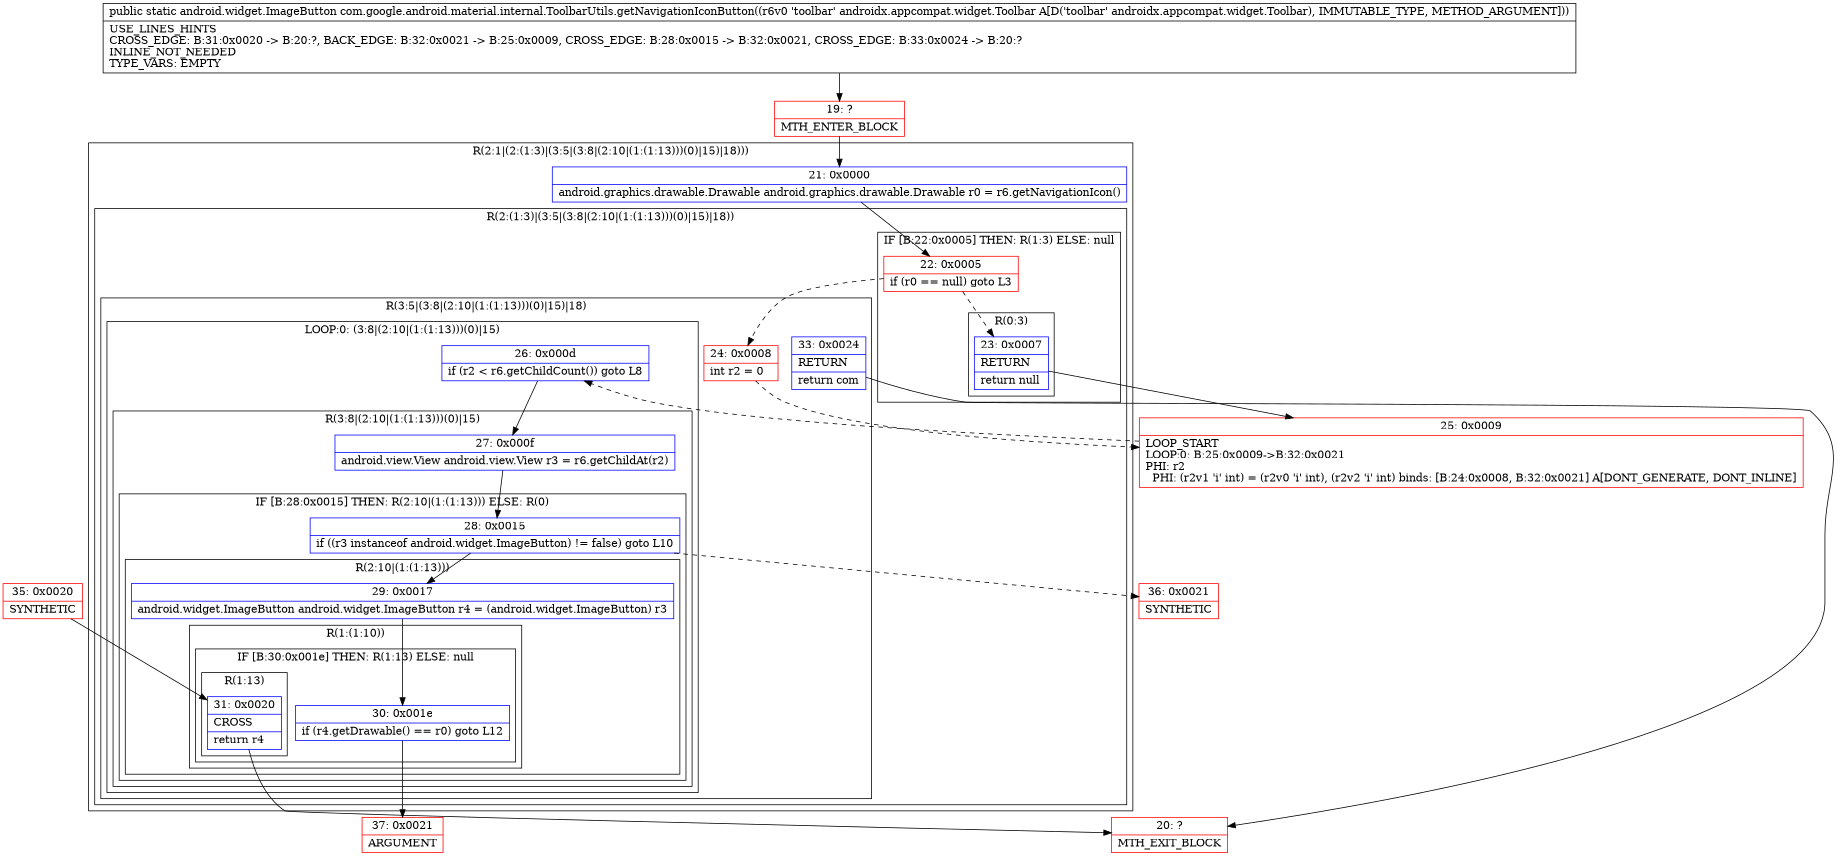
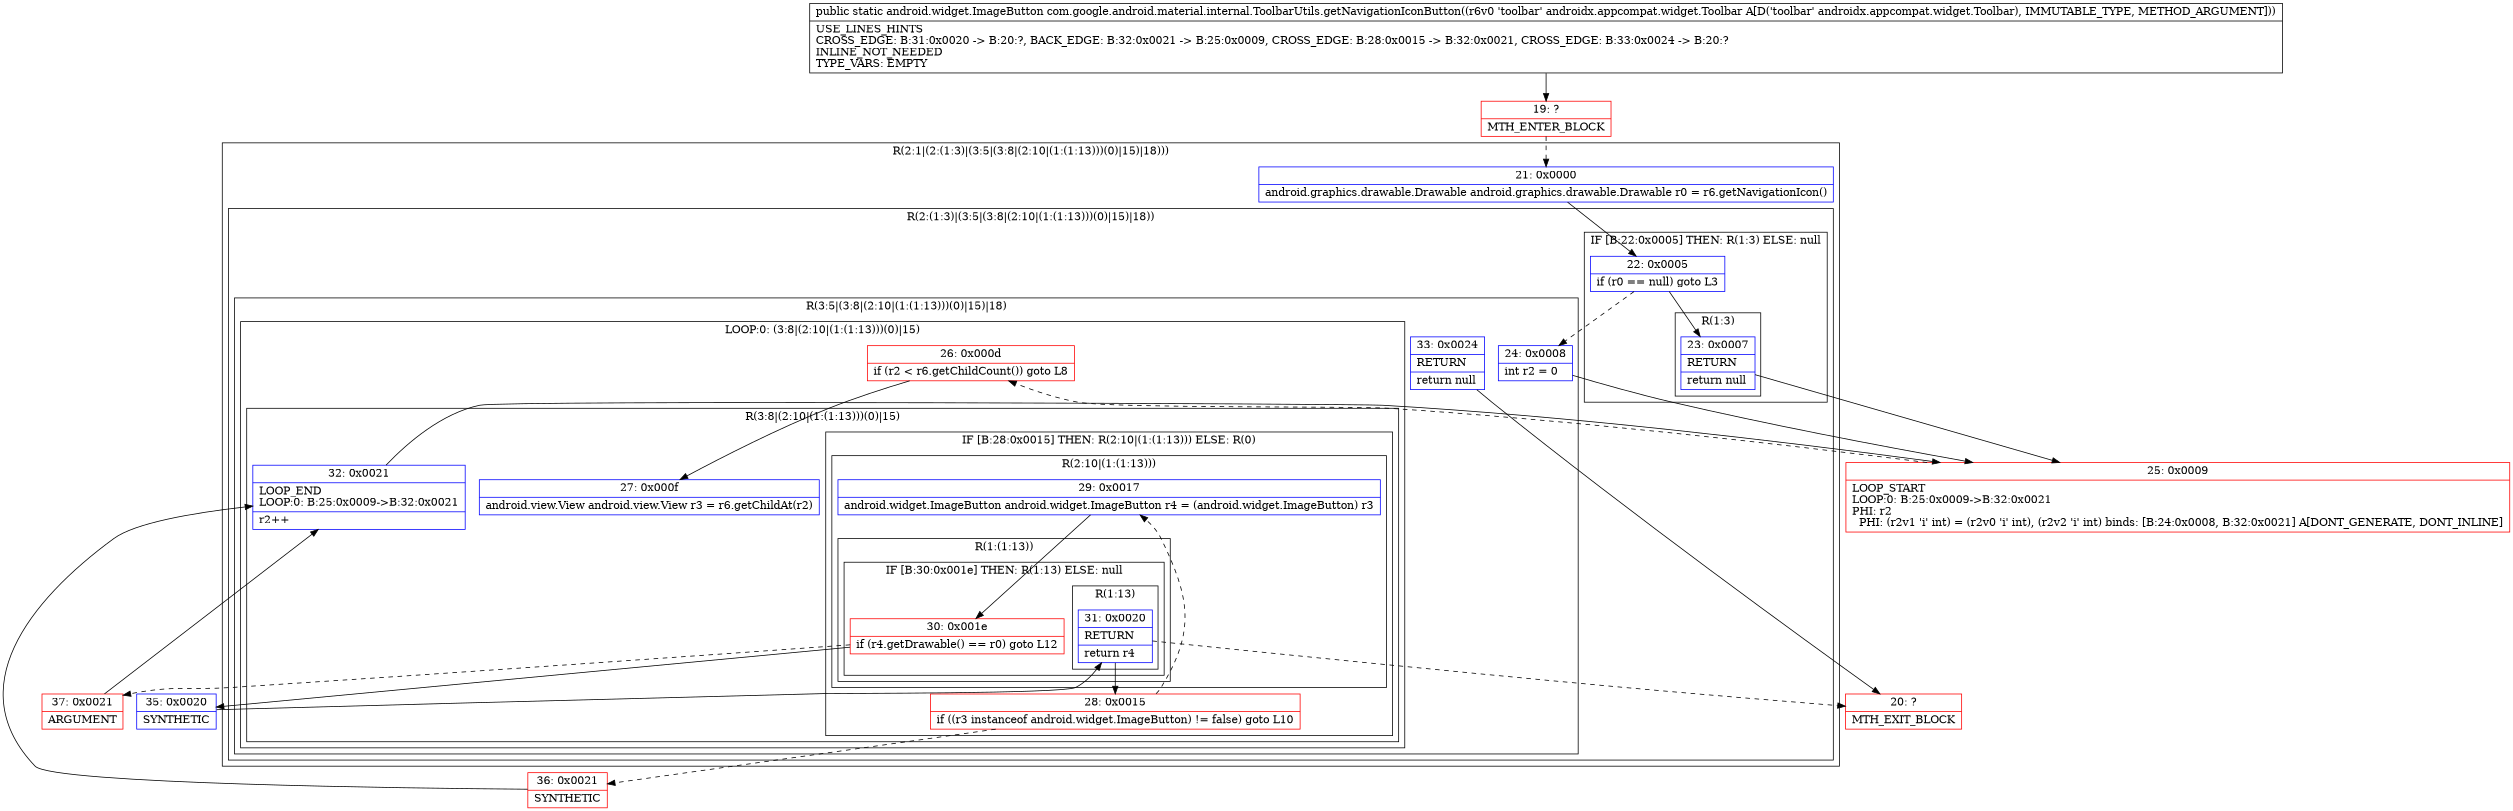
(840, 148) -> (1546, 148)
(951, 274) -> (1658, 274)
(974, 308) -> (1681, 308)
(1011, 322) -> (1718, 322)
(545, 363) -> (971, 363)
(741, 363) -> (1535, 363)
(828, 380) -> (1446, 380)
(1016, 440) -> (1768, 423)
(501, 489) -> (1115, 675)
none -> (359, 497)
(495, 535) -> (1115, 712)
(452, 566) -> (1184, 605)
(43, 601) -> (176, 712)
(356, 634) -> (1004, 547)
none -> (537, 677)
(233, 723) -> (1109, 636)
(403, 723) -> (957, 636)
(403, 775) -> (490, 670)
(658, 822) -> (1495, 675)
